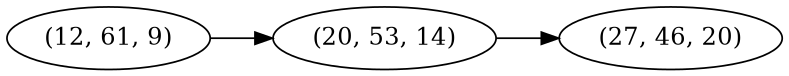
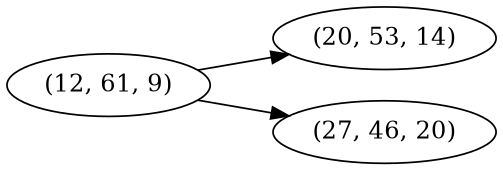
(519, 38) -> (235, 107)
